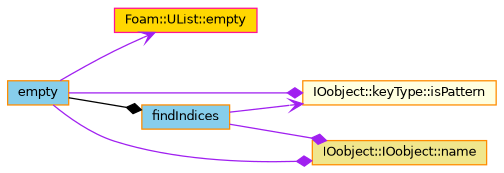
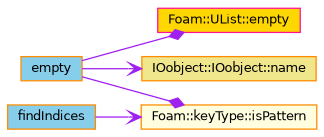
(101, 58) -> (126, 49)
(399, 93) -> (229, 117)
(97, 103) -> none
(270, 131) -> none
(169, 154) -> (105, 69)
